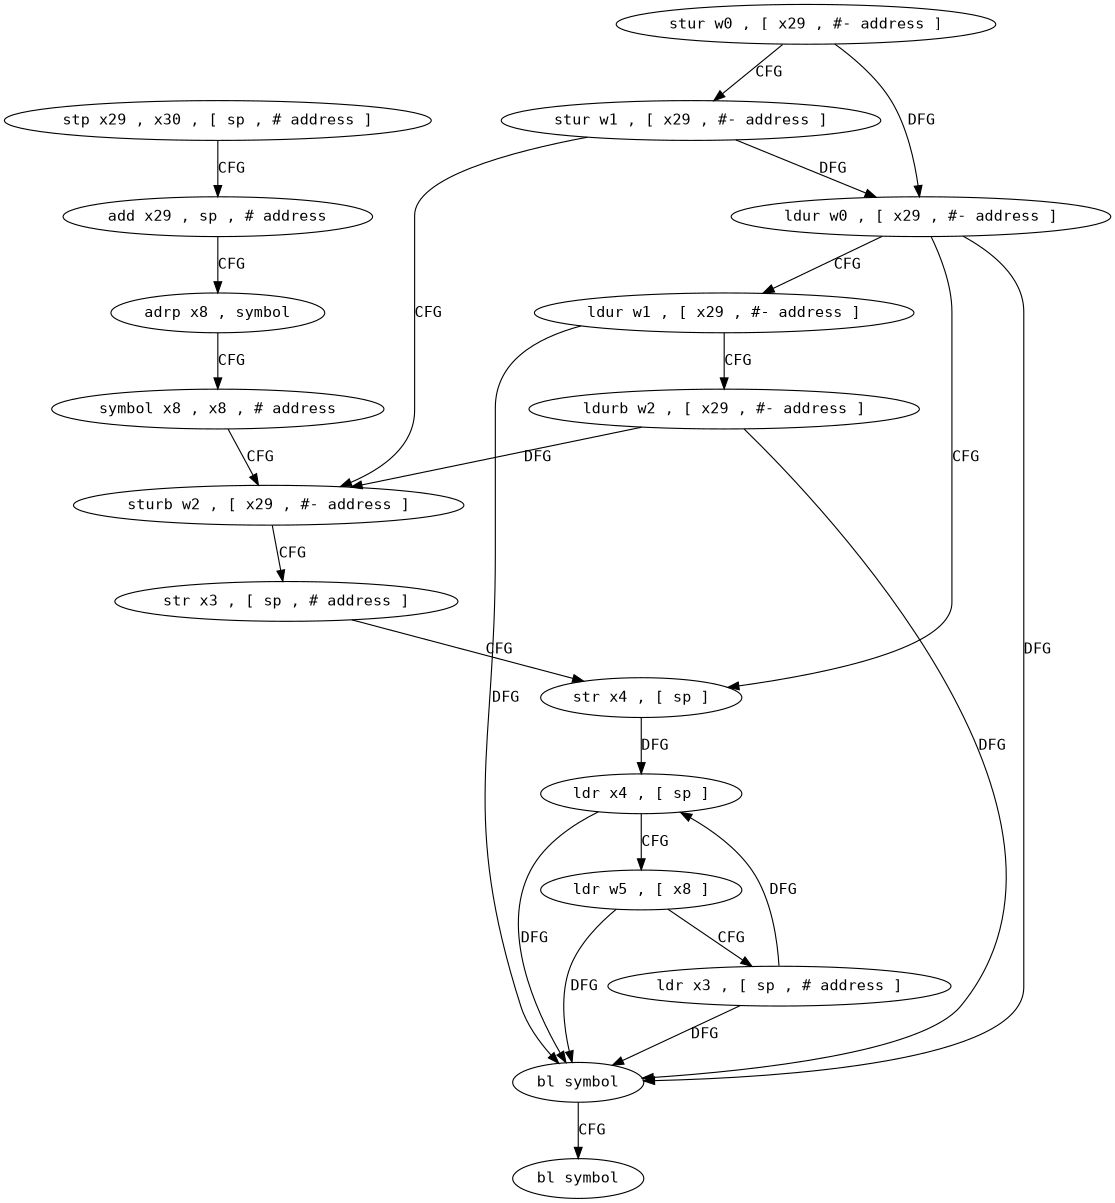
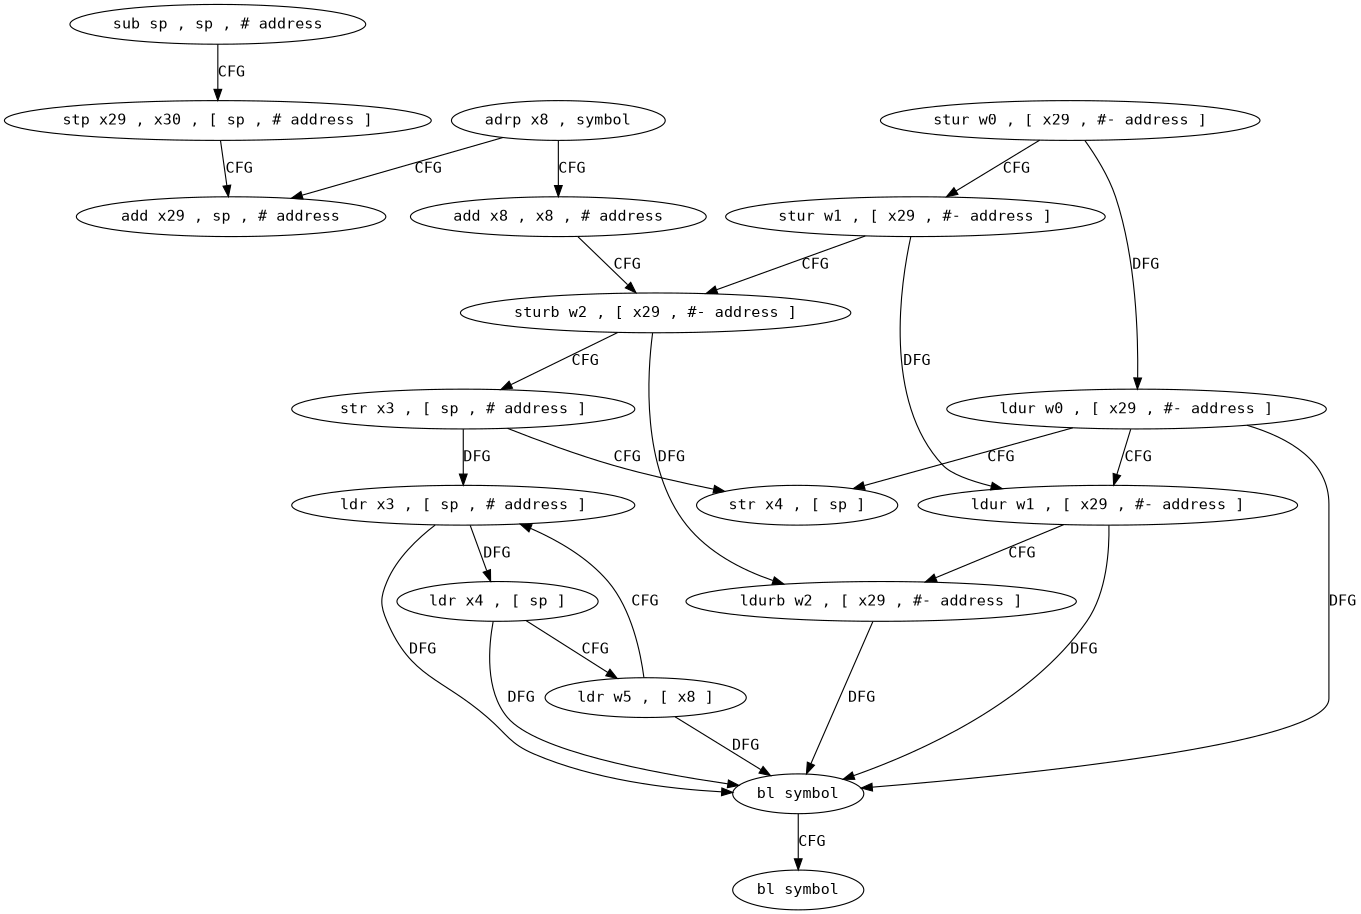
none -> (218, 24)
(801, 167) -> (905, 382)
(218, 259) -> (403, 166)
(218, 409) -> (558, 217)
none -> (463, 452)
(509, 455) -> (667, 490)
(641, 740) -> none
